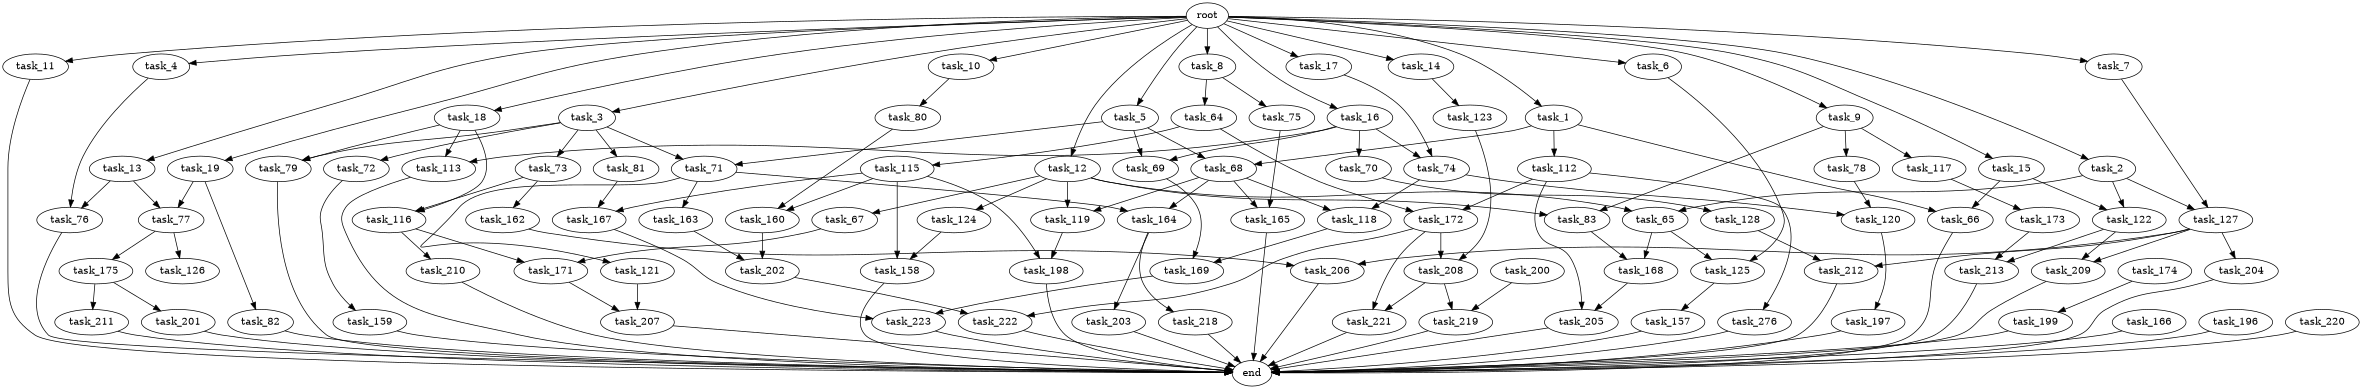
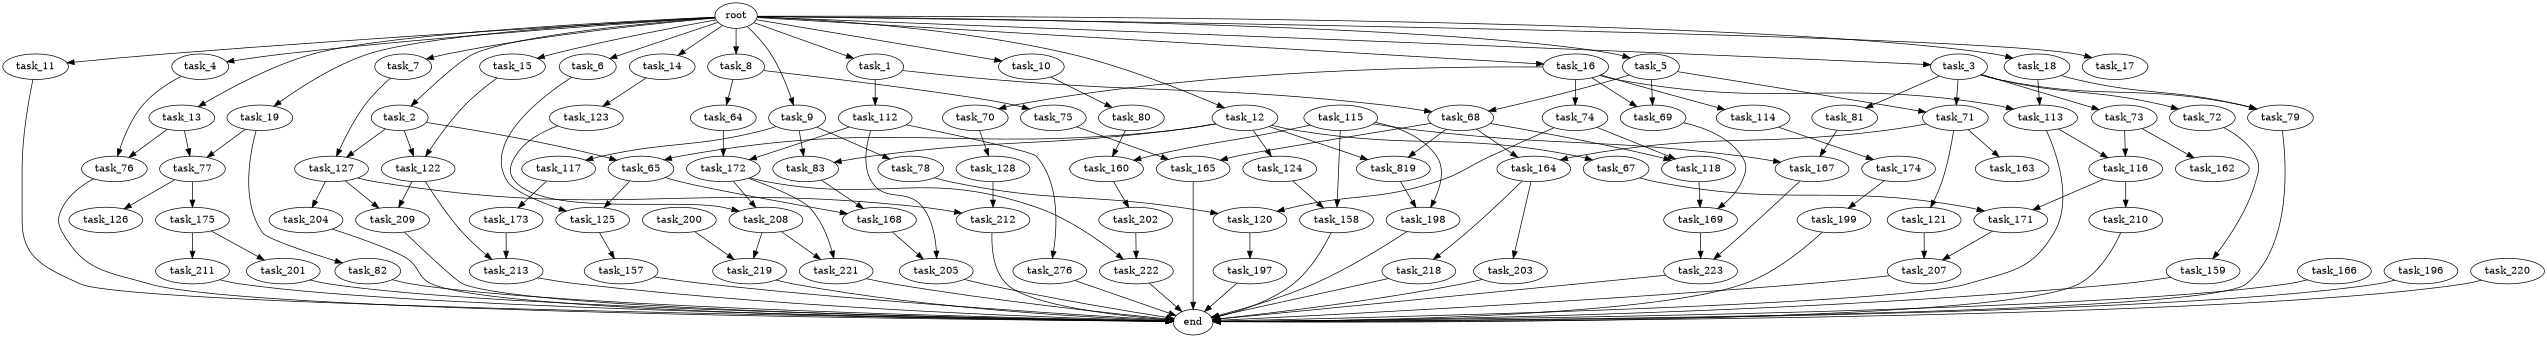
(1395, 102) -> none
none -> (1753, 118)
(1060, 149) -> none
(479, 185) -> (2080, 142)
(1067, 220) -> (1393, 169)
(1960, 220) -> none
(710, 241) -> none
(1327, 271) -> none
